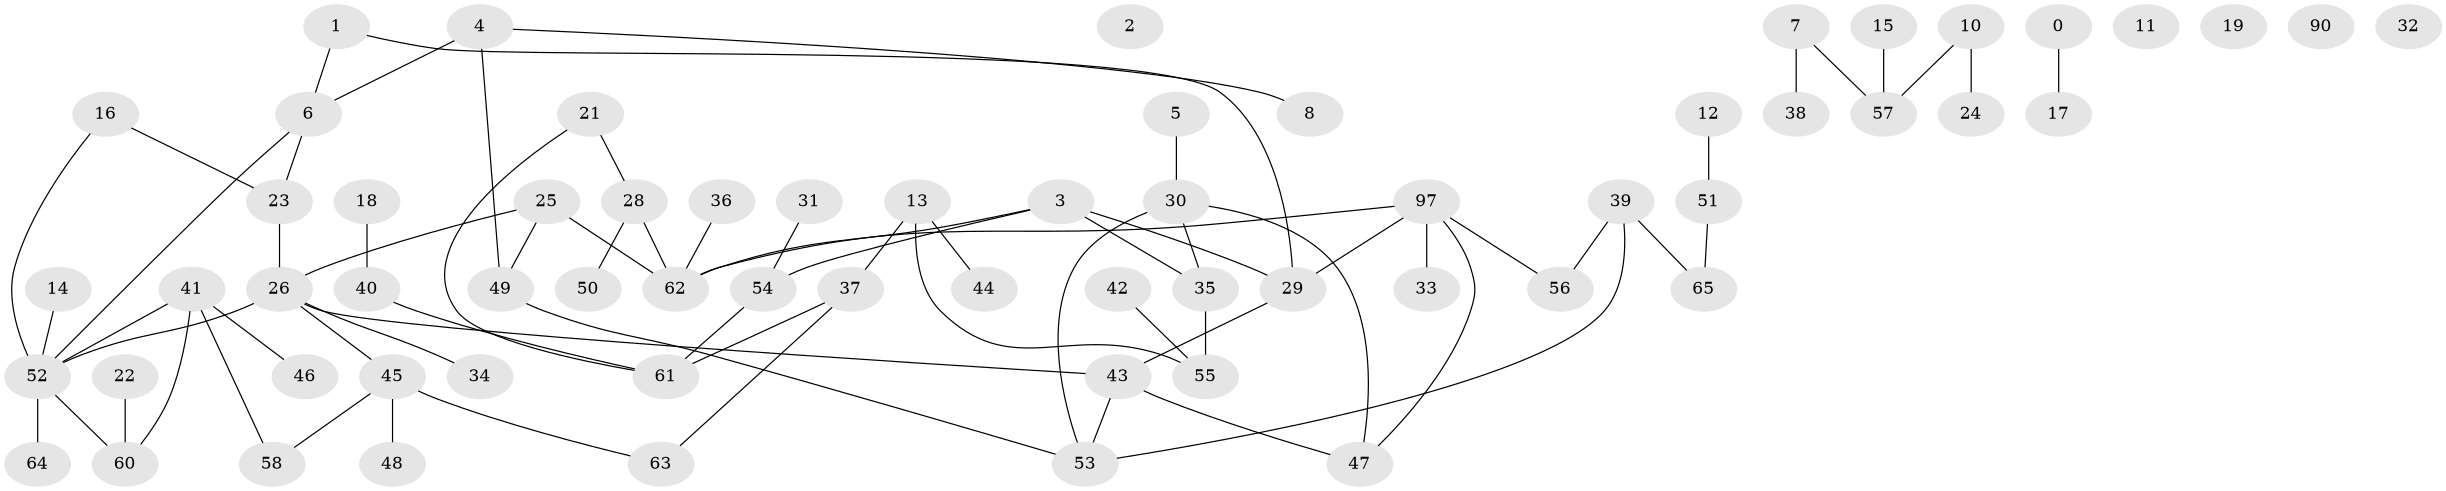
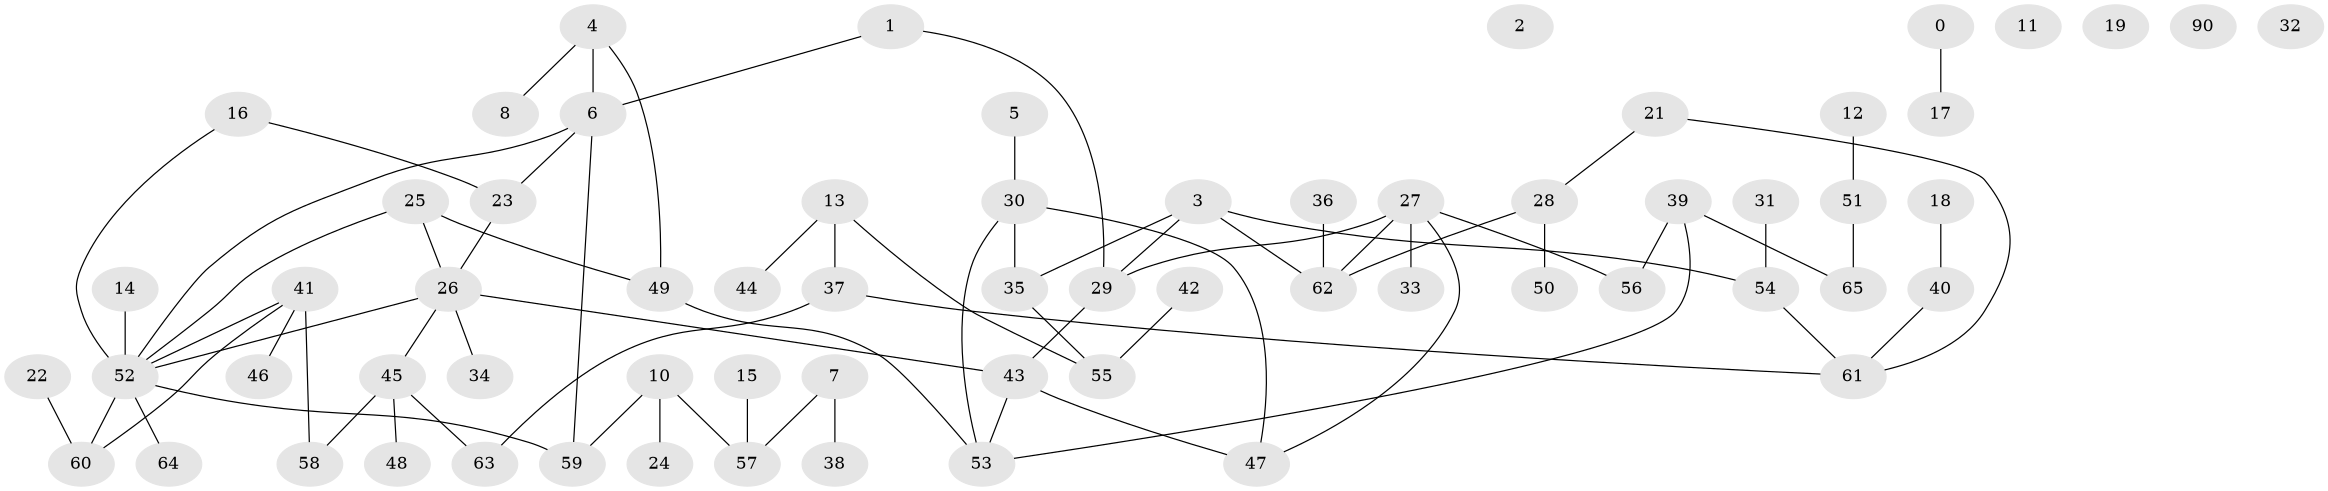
(1427, 202) -> (1411, 202)
(605, 241) -> (257, 270)
none -> (572, 464)
